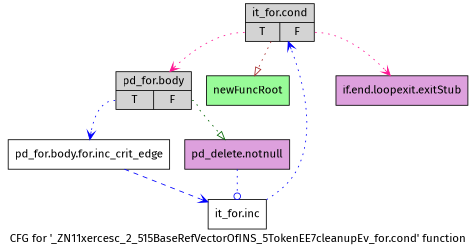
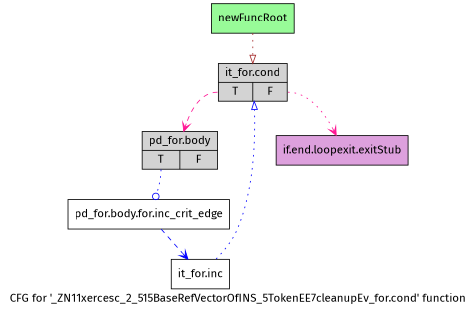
(207, 43) -> (197, 103)
(265, 55) -> (253, 44)
(98, 111) -> (160, 182)
(306, 131) -> (249, 189)
(237, 154) -> none
